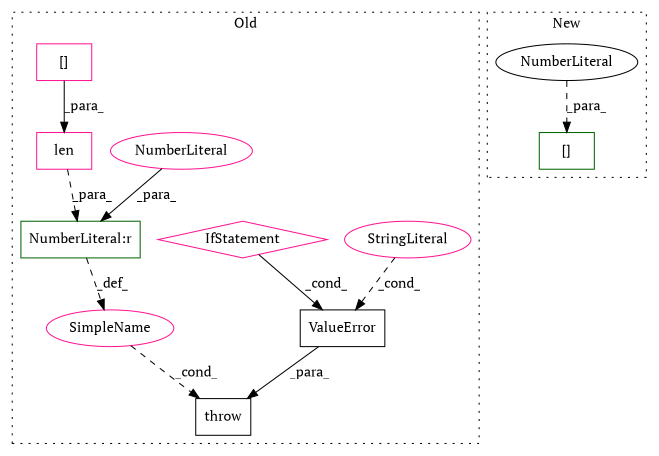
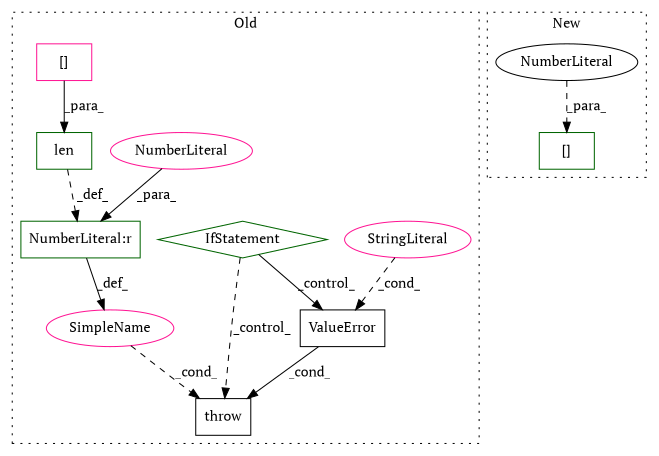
(64, 151) -> (64, 151)
(93, 195) -> (93, 195)
(243, 240) -> (243, 240)
(94, 279) -> (94, 279)
(327, 284) -> (327, 284)
none -> (232, 323)
(310, 373) -> (310, 373)
